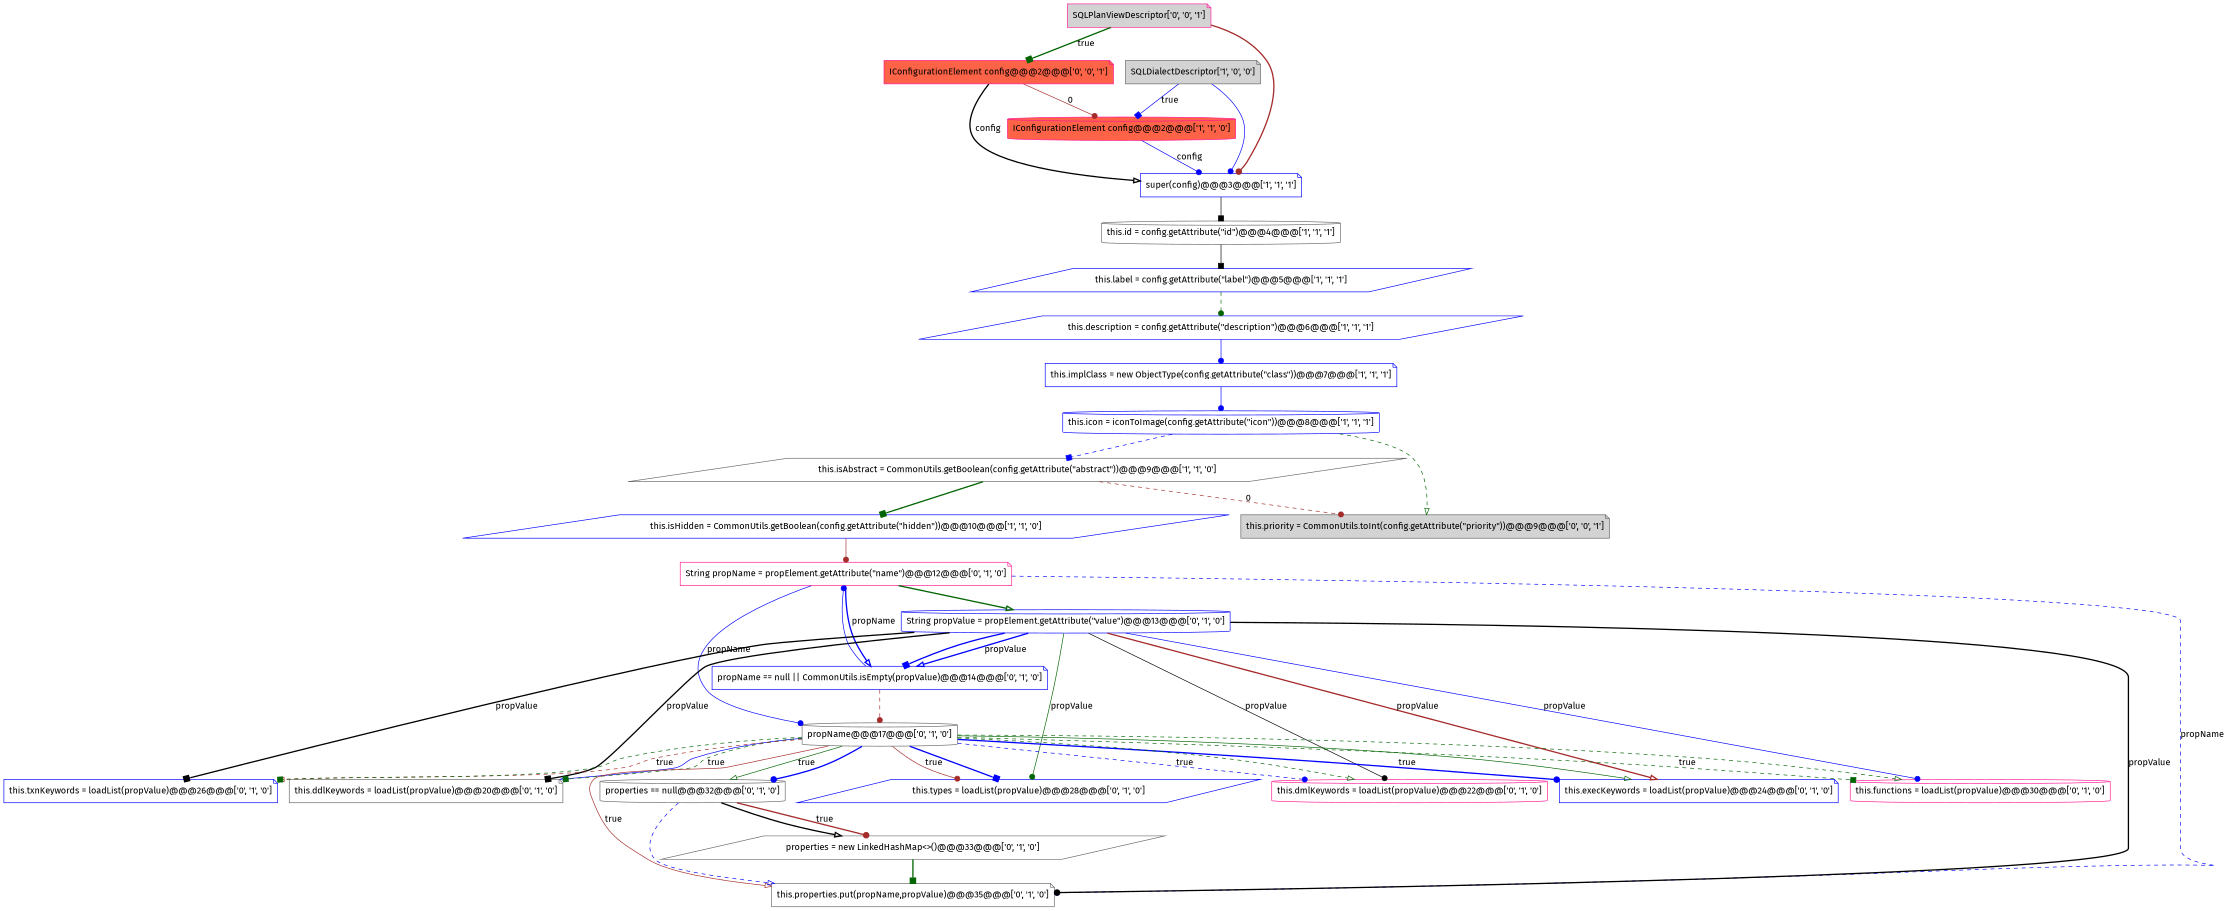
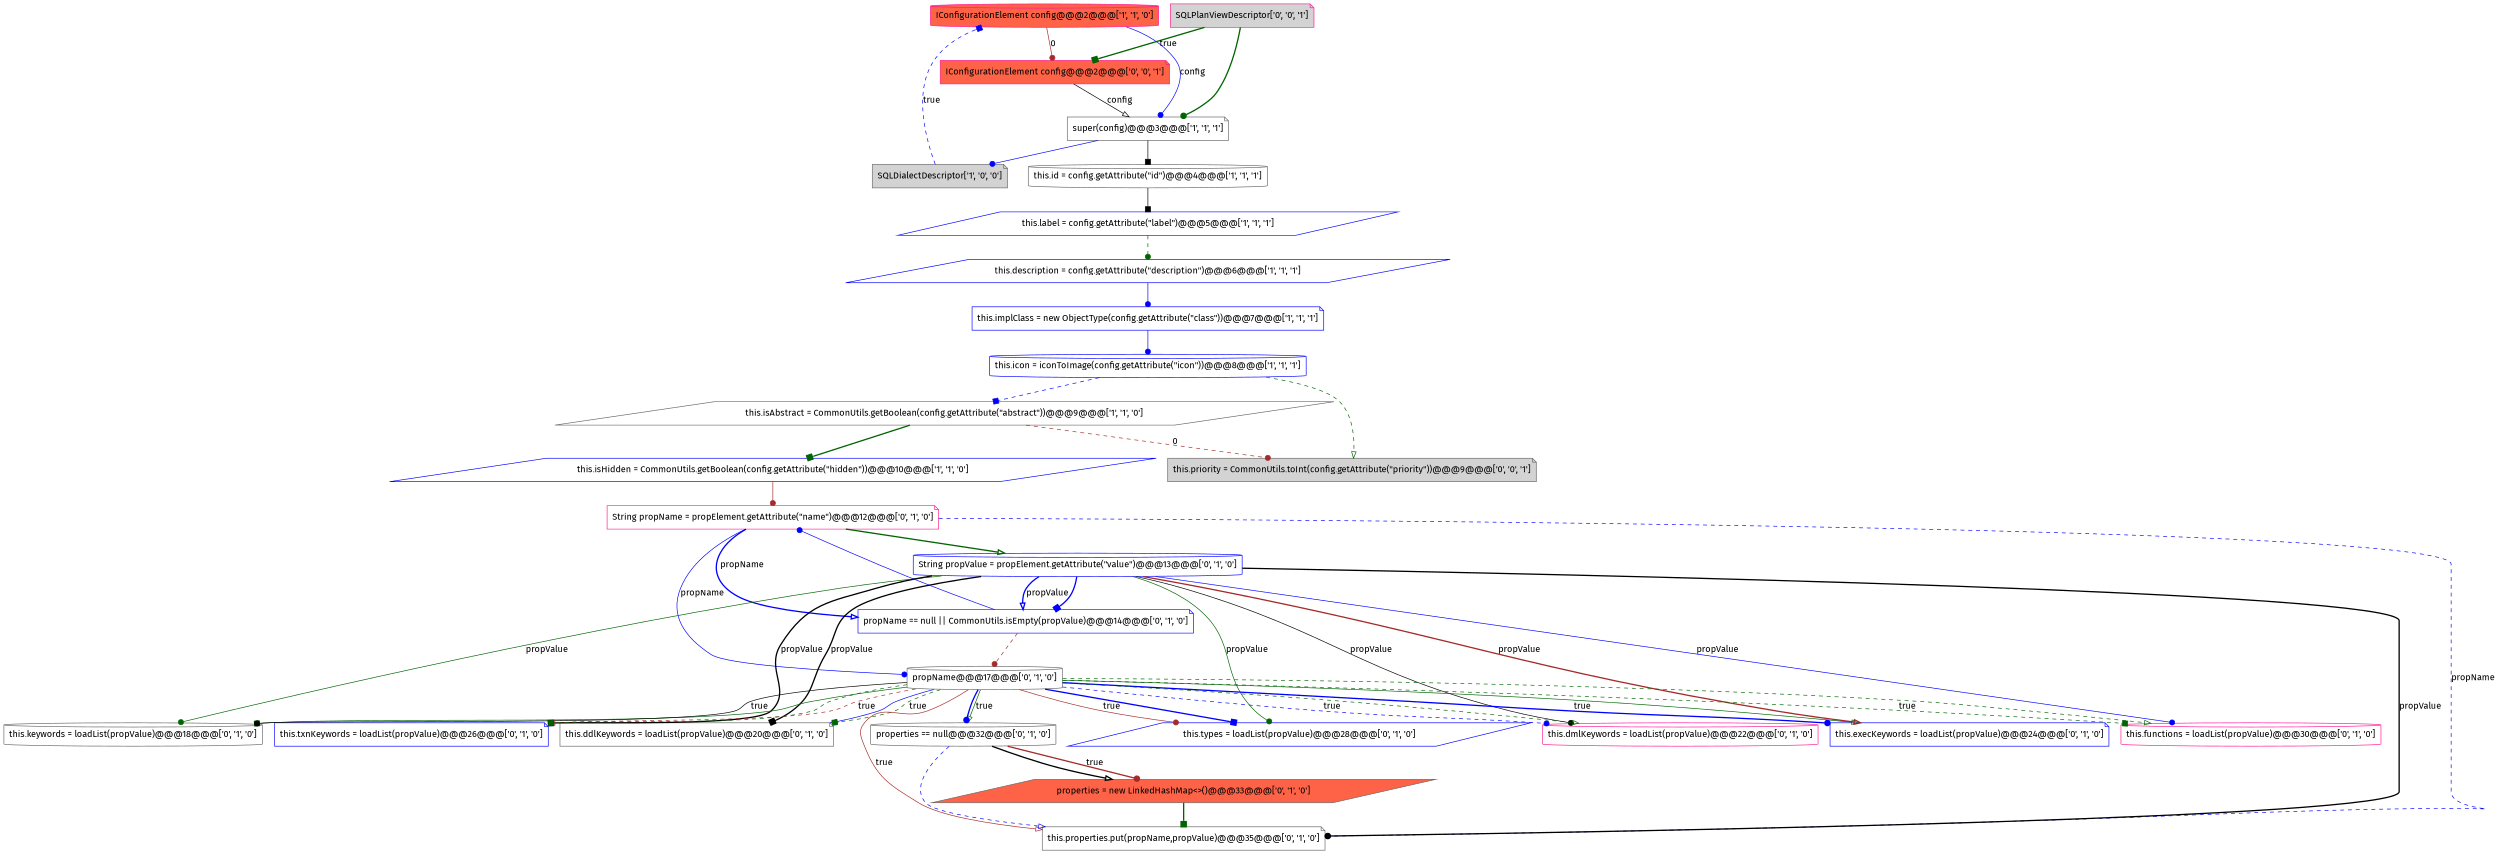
(1274, 85) -> (1225, 79)
(1160, 98) -> (924, 86)
(1058, 99) -> (1049, 41)
(1243, 122) -> (1047, 152)
(1021, 163) -> (1099, 99)
(1221, 185) -> (1148, 129)
none -> (133, 734)
(913, 848) -> (1184, 791)
